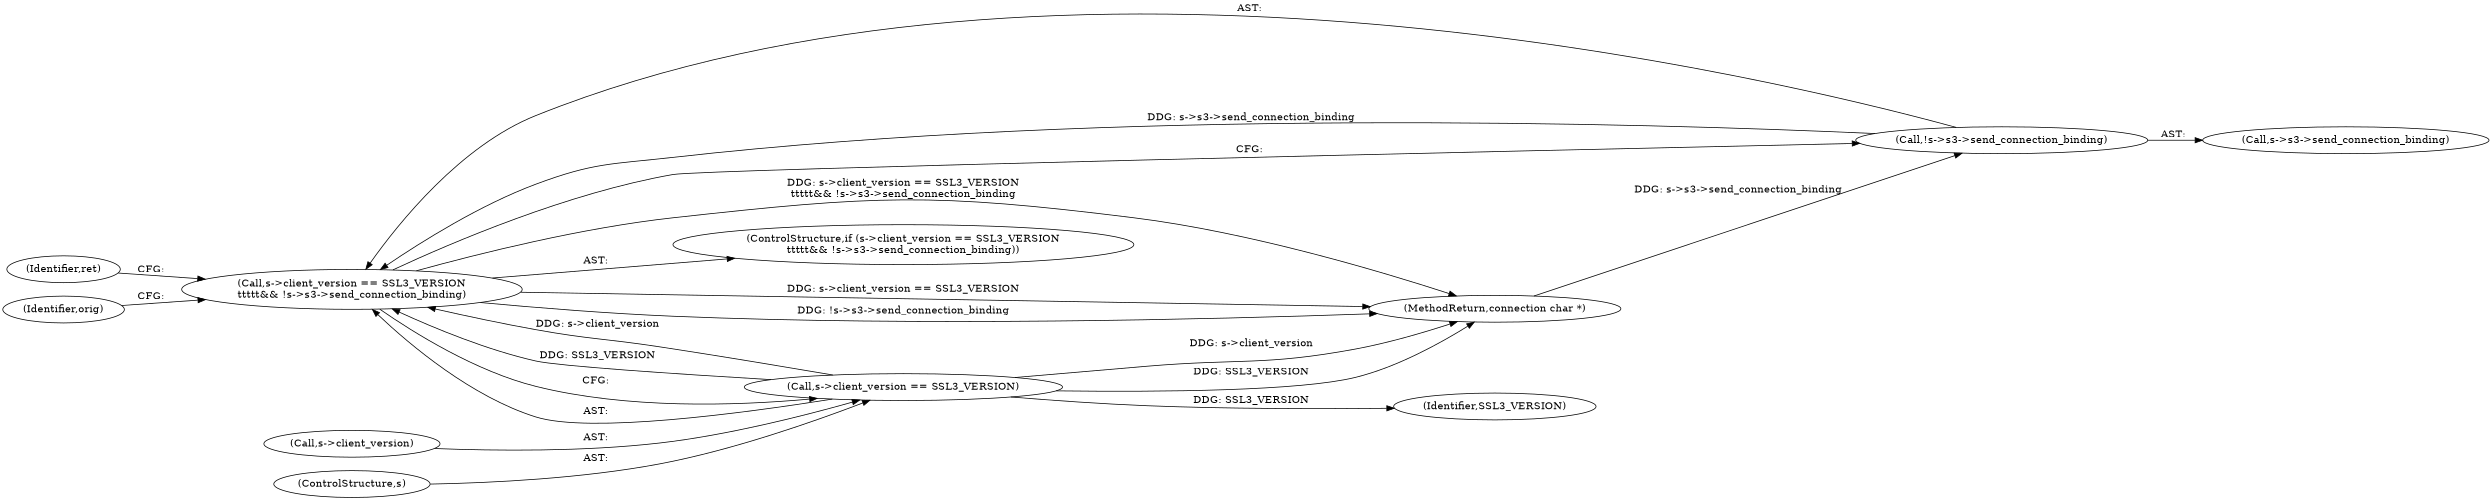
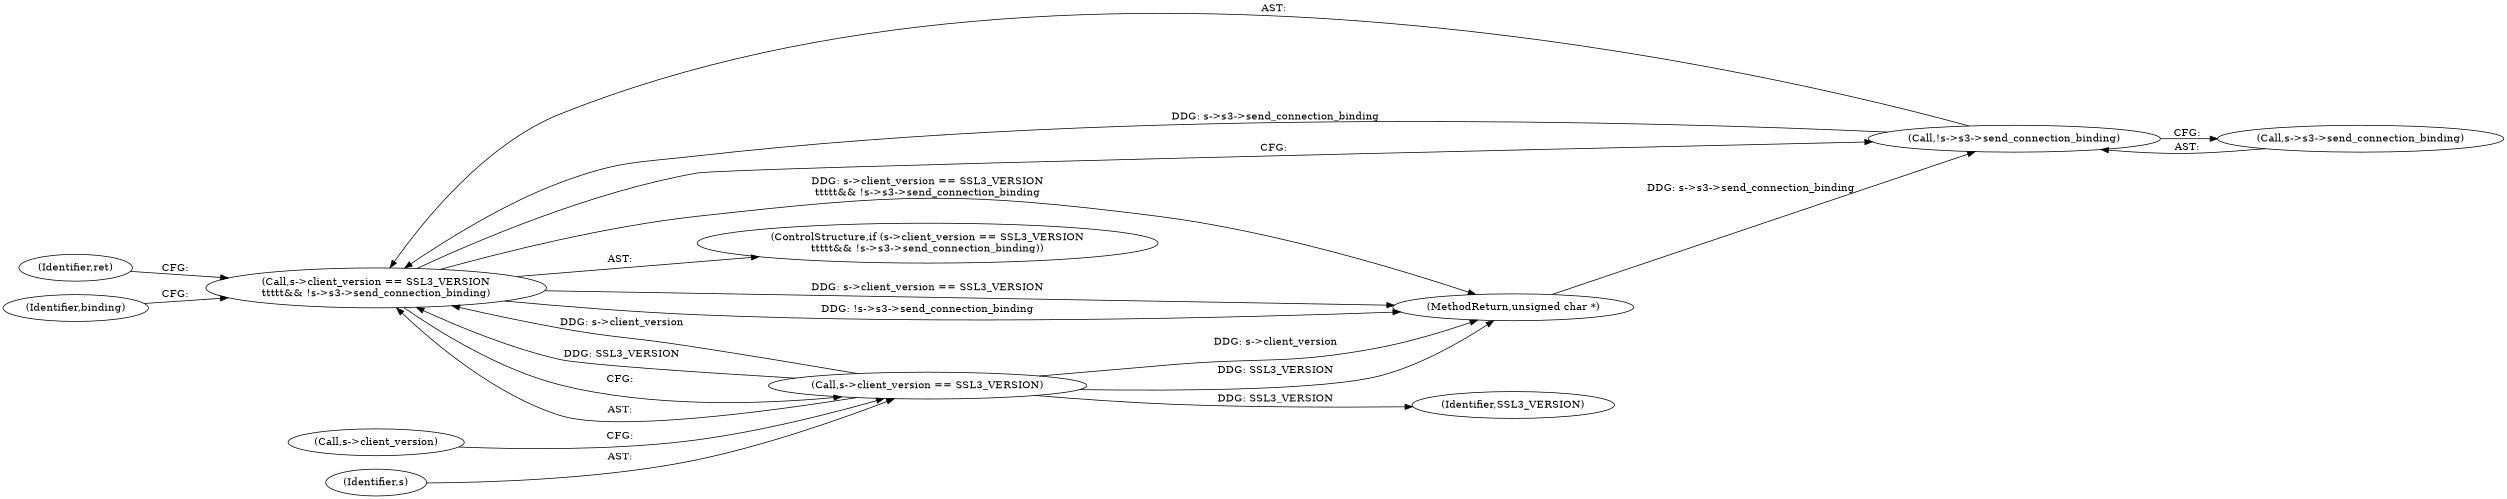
(2175, 135) -> (2189, 133)
none -> (2187, 153)
(1495, 309) -> (1513, 307)
(64, 310) -> (76, 308)
(598, 437) -> (622, 436)
(352, 484) -> (376, 483)
